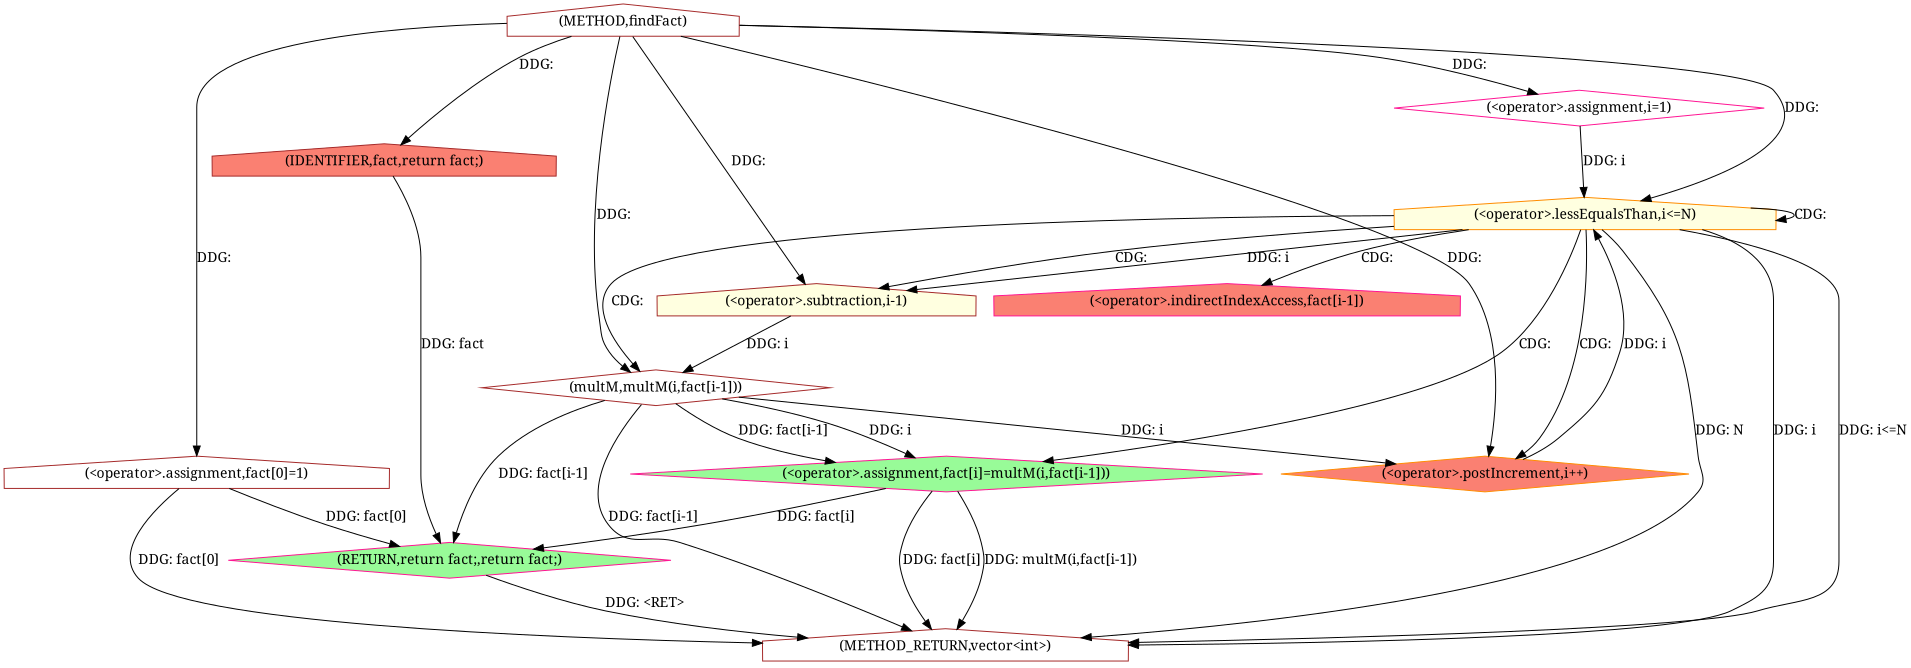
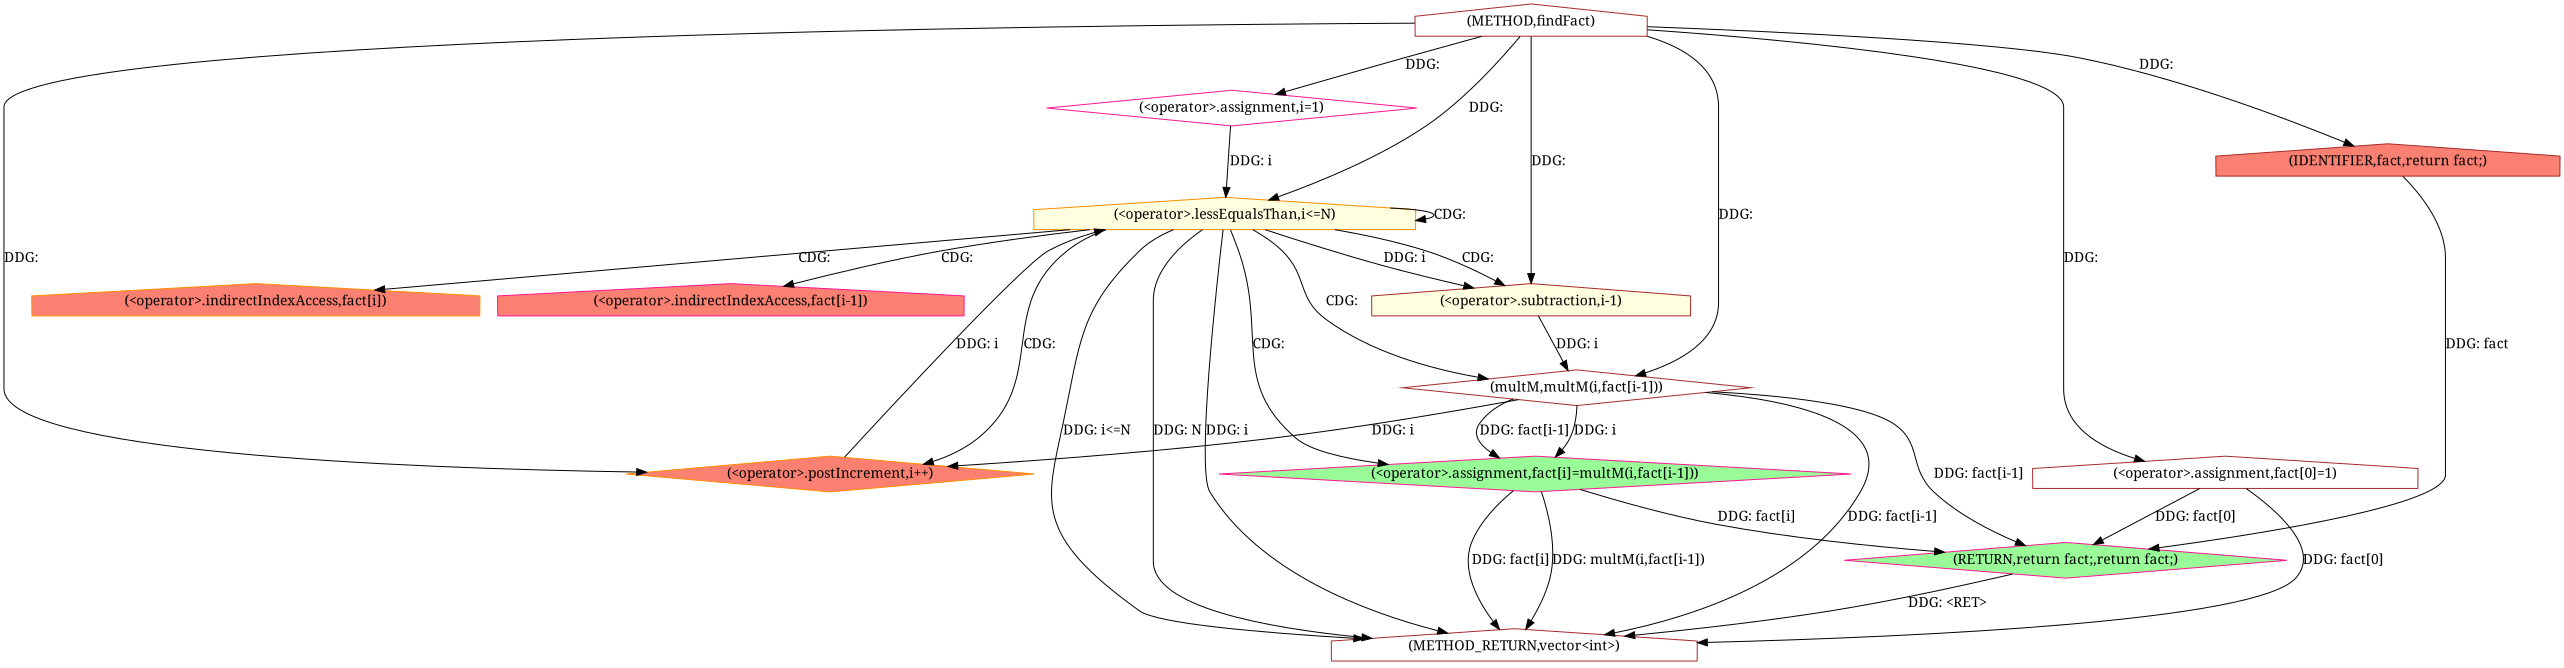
none -> (256, 301)
